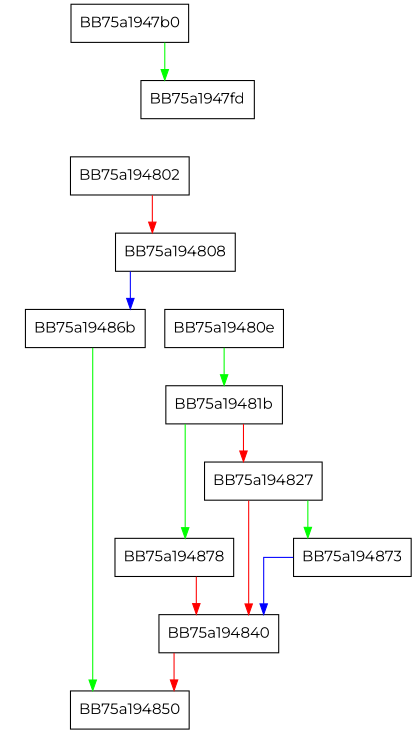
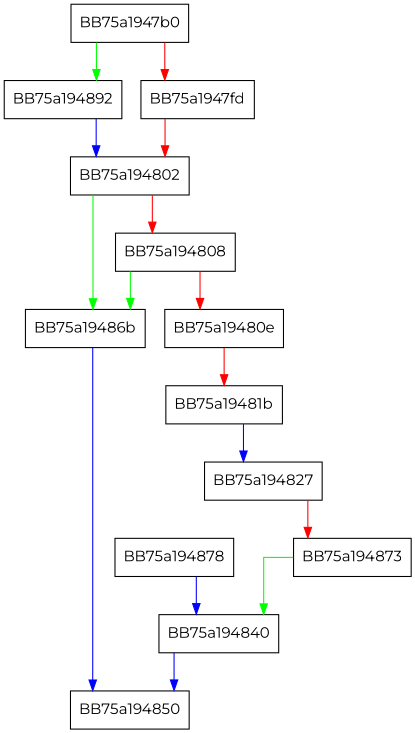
(165, 56) -> (165, 56)
none -> (63, 100)
none -> (165, 132)
none -> (93, 247)
(130, 285) -> (130, 285)
none -> (200, 285)
(224, 361) -> (224, 361)
(243, 438) -> (243, 438)
(185, 476) -> none
(93, 514) -> (93, 514)
(308, 514) -> (308, 514)
(249, 552) -> none
(264, 566) -> (264, 566)
(196, 590) -> (196, 590)
(174, 666) -> (174, 666)
